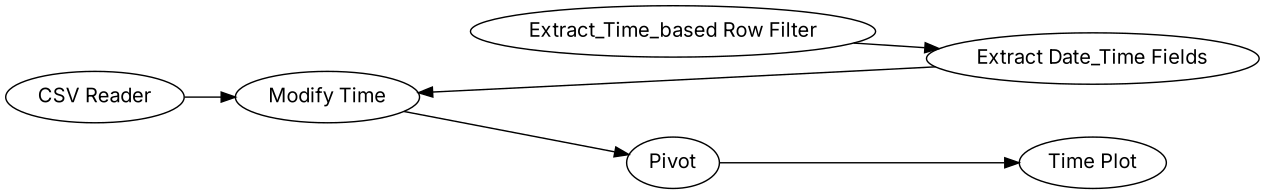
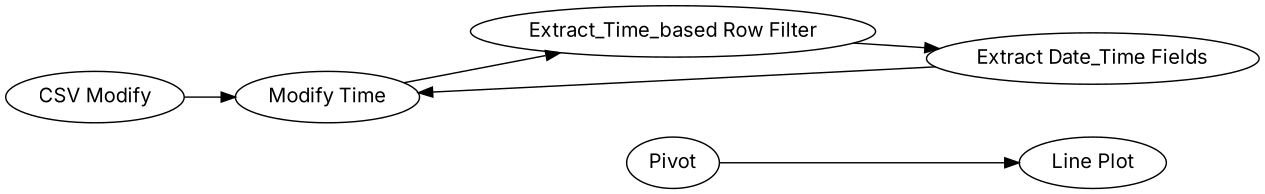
(95, 97) -> (95, 97)
(509, 132) -> (475, 69)
(1093, 163) -> (1093, 163)
